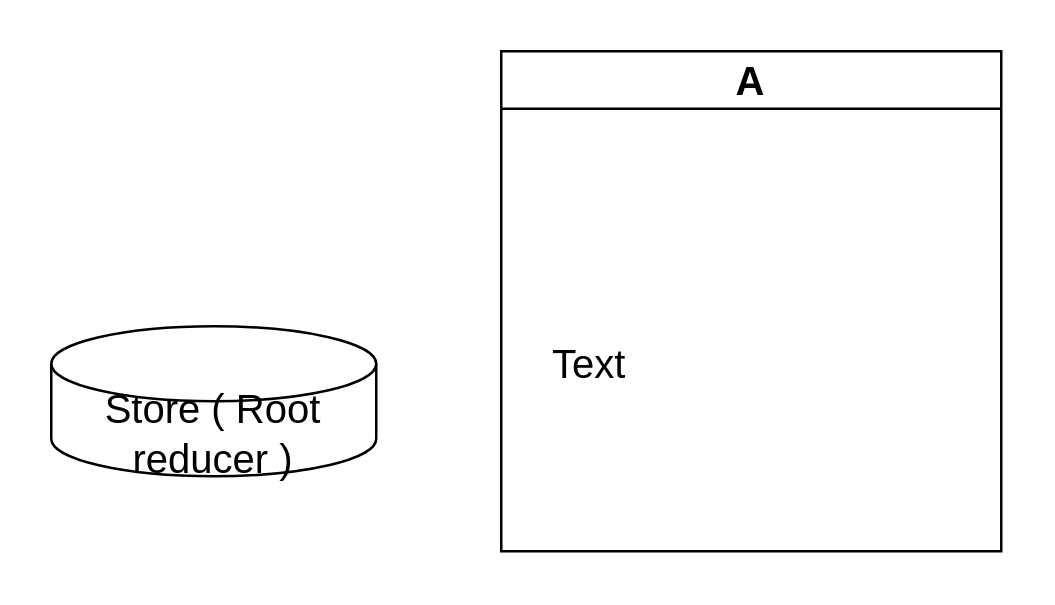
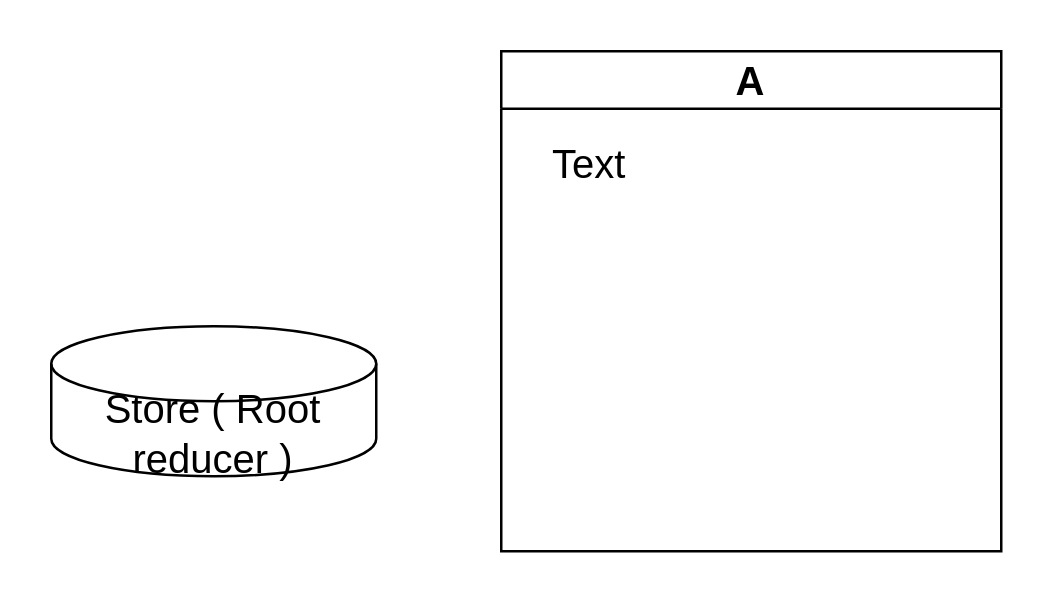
(589, 364) -> (589, 164)
